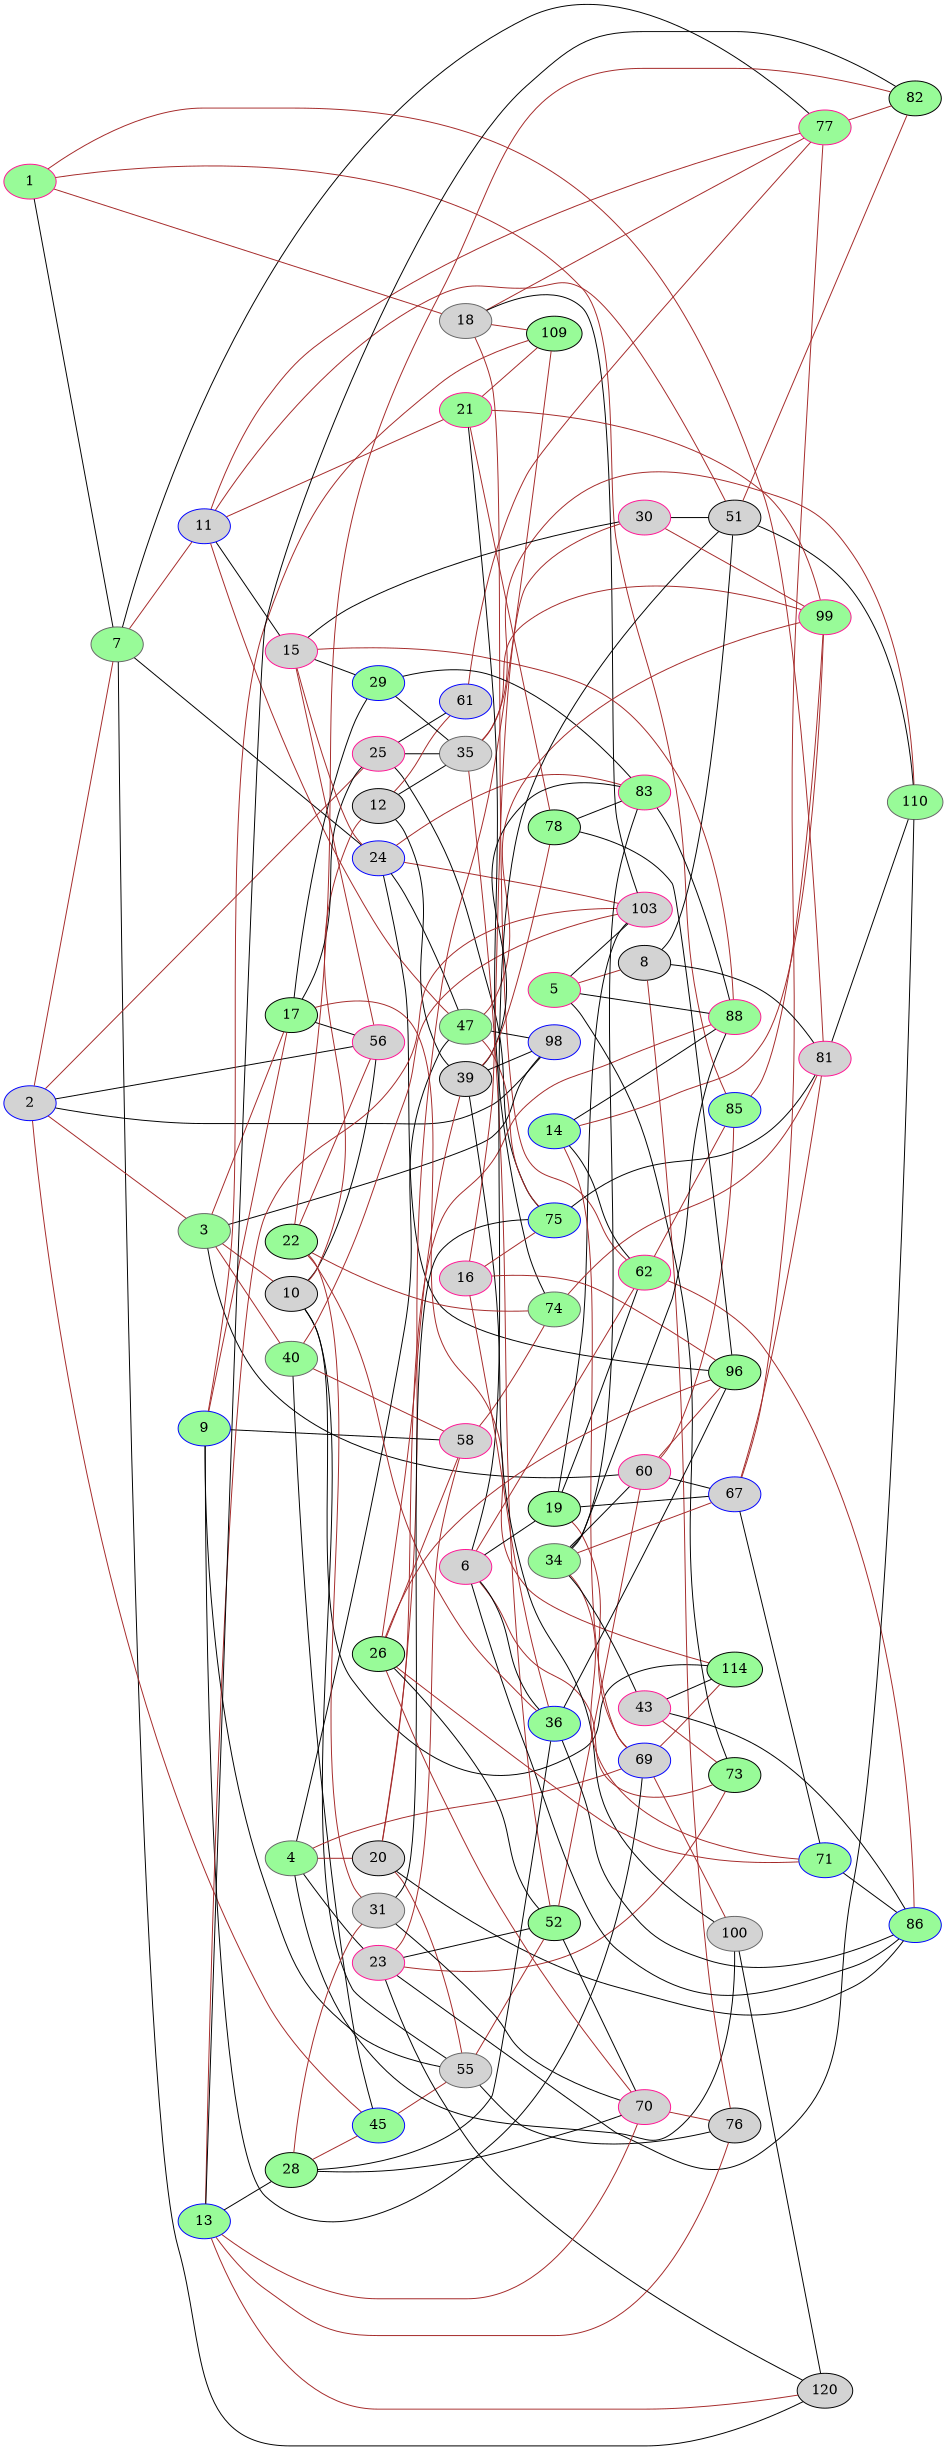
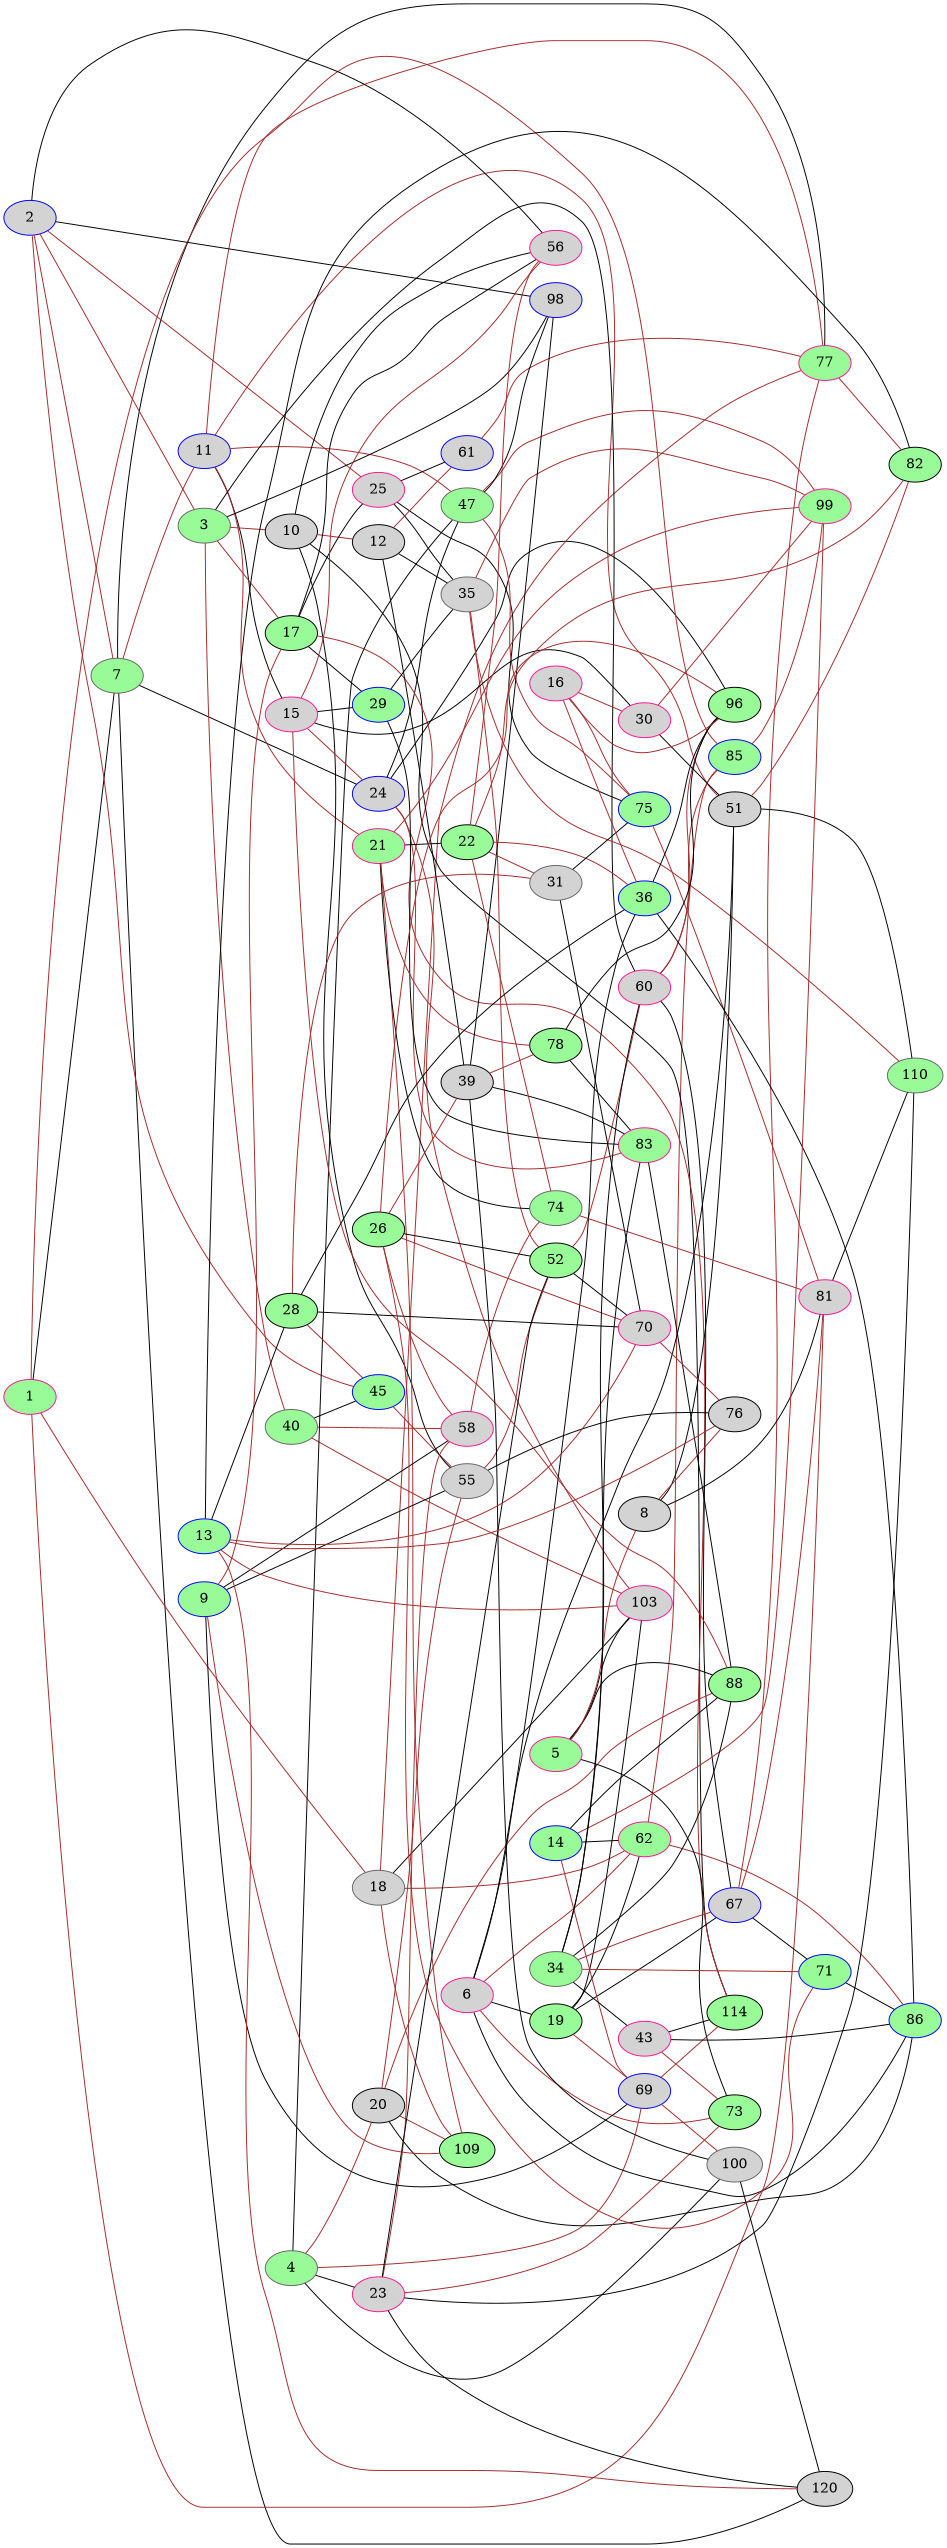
none -> (423, 844)
(735, 1017) -> (735, 1684)
(718, 1156) -> (739, 1052)
